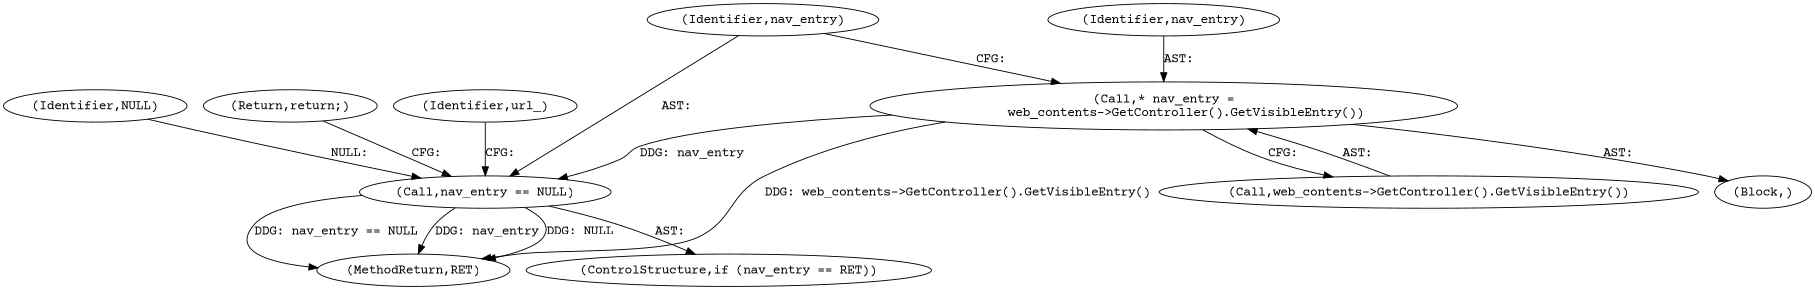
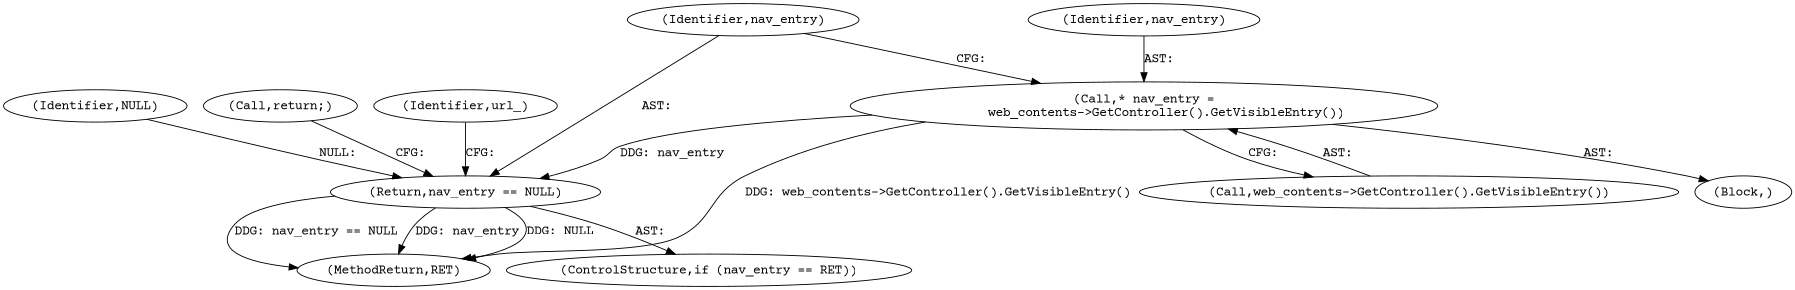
(290, 106) -> (280, 106)
(485, 192) -> (466, 192)
